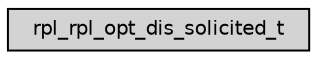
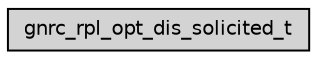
(159, 30) -> (159, 30)
